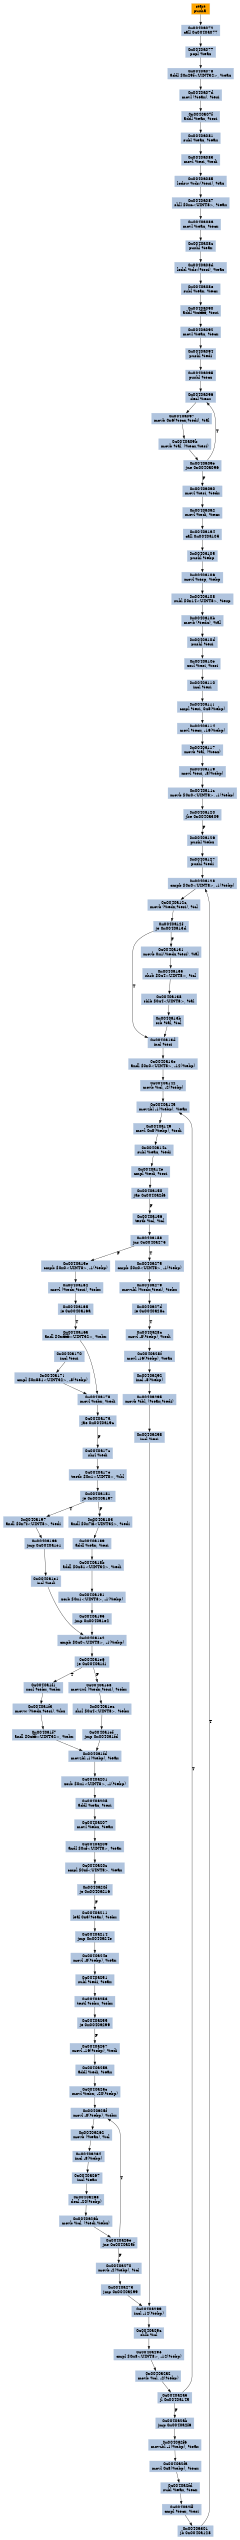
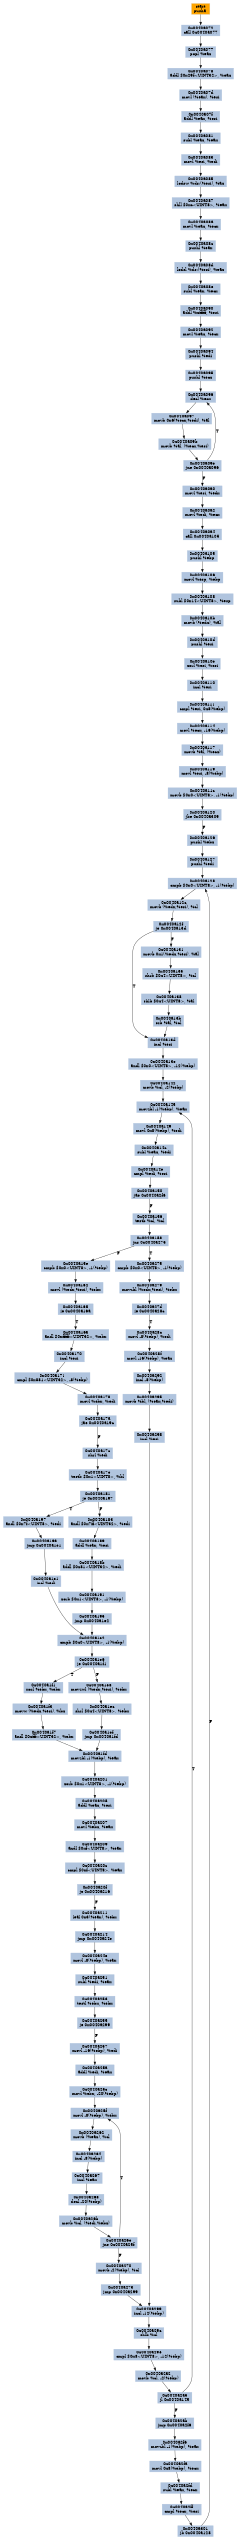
(202, 534) -> (202, 534)
(92, 1365) -> (73, 1344)
(211, 1722) -> (211, 1722)
